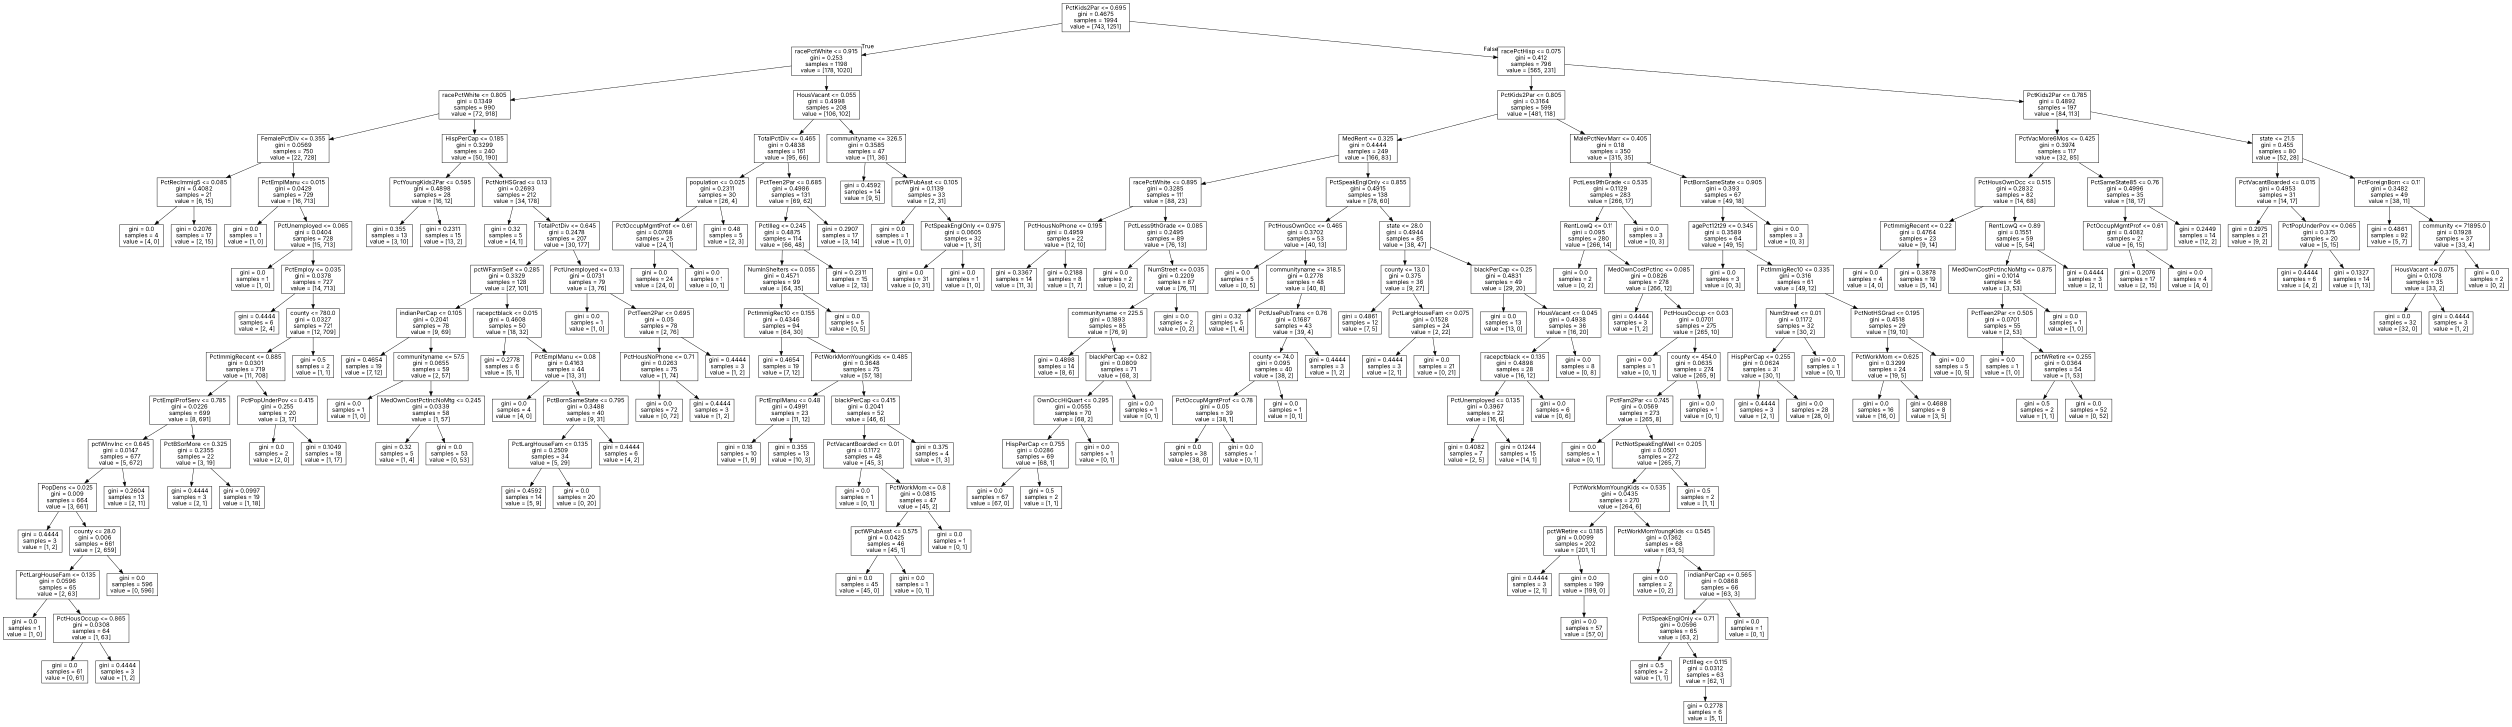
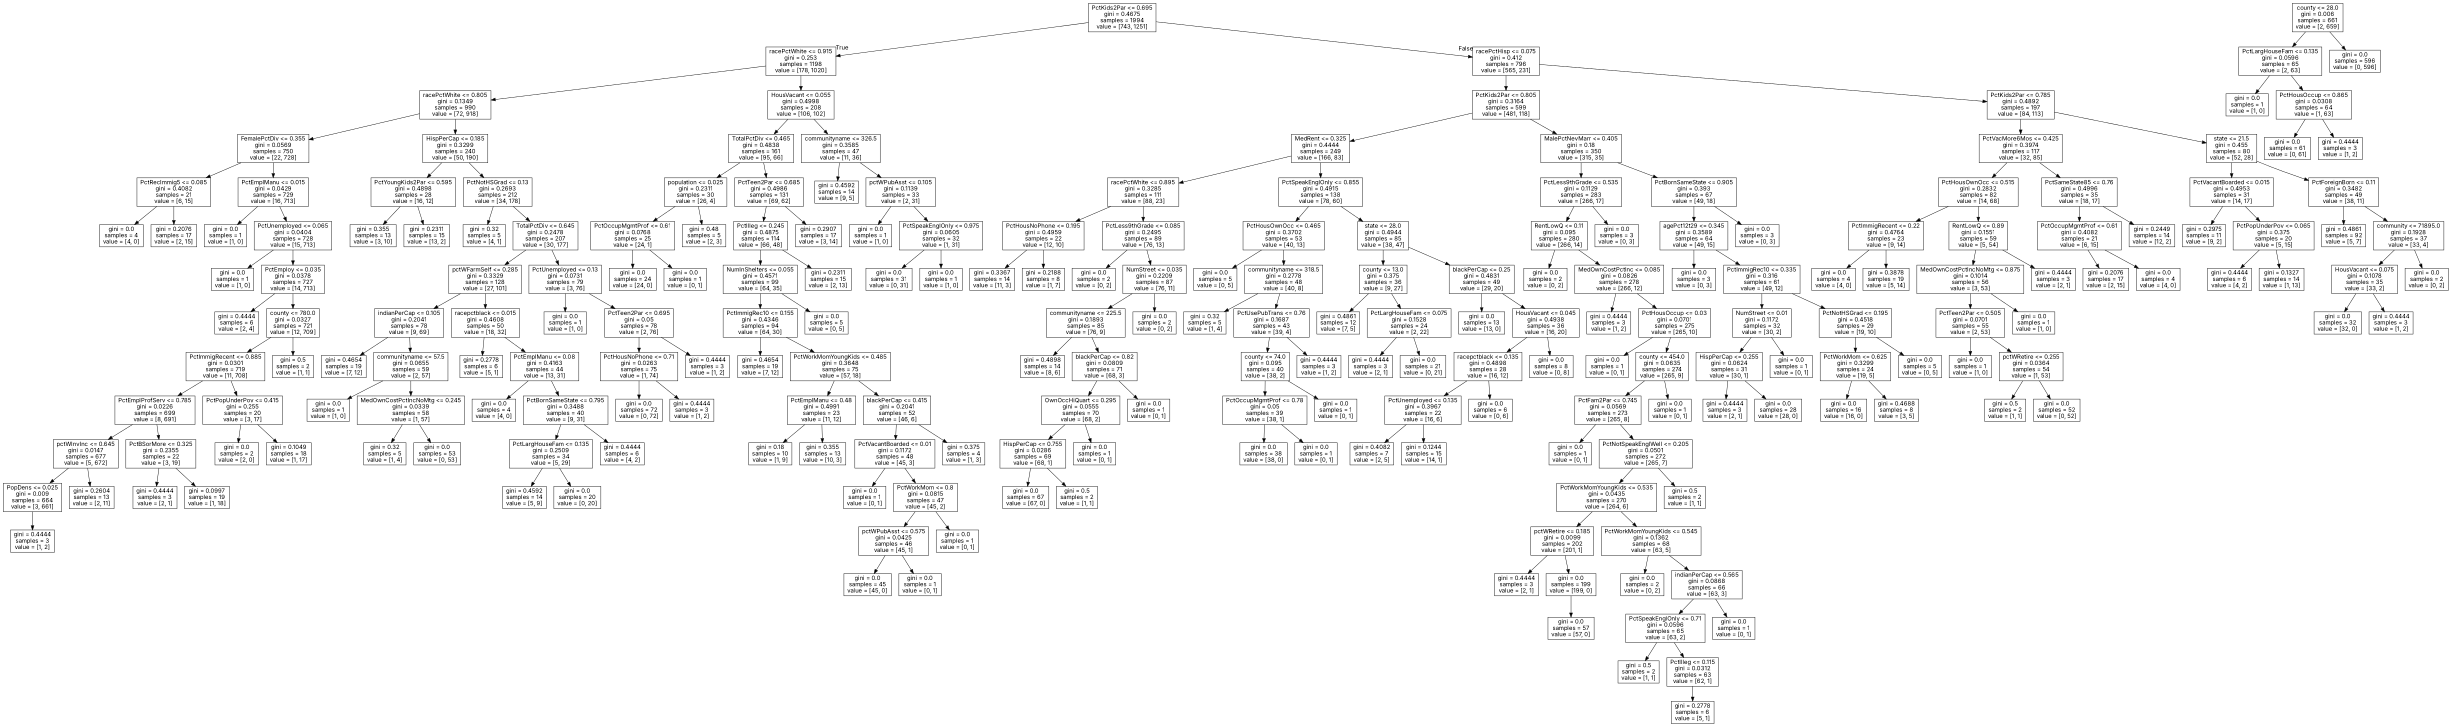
(2250, 236) -> (2204, 236)
(80, 517) -> none
